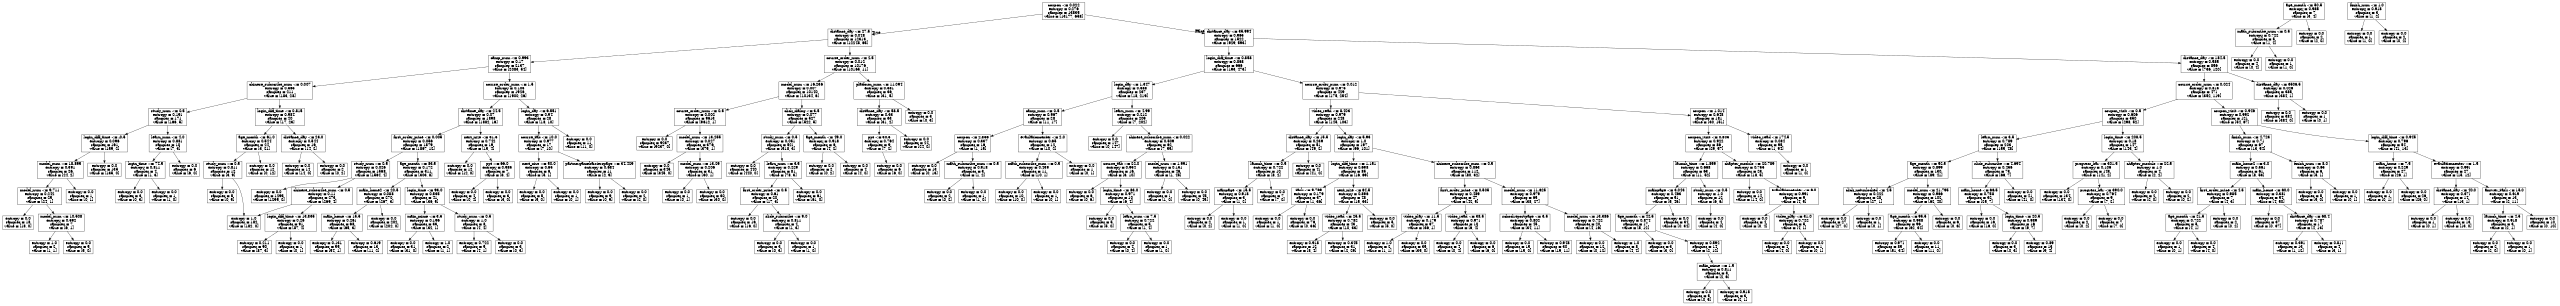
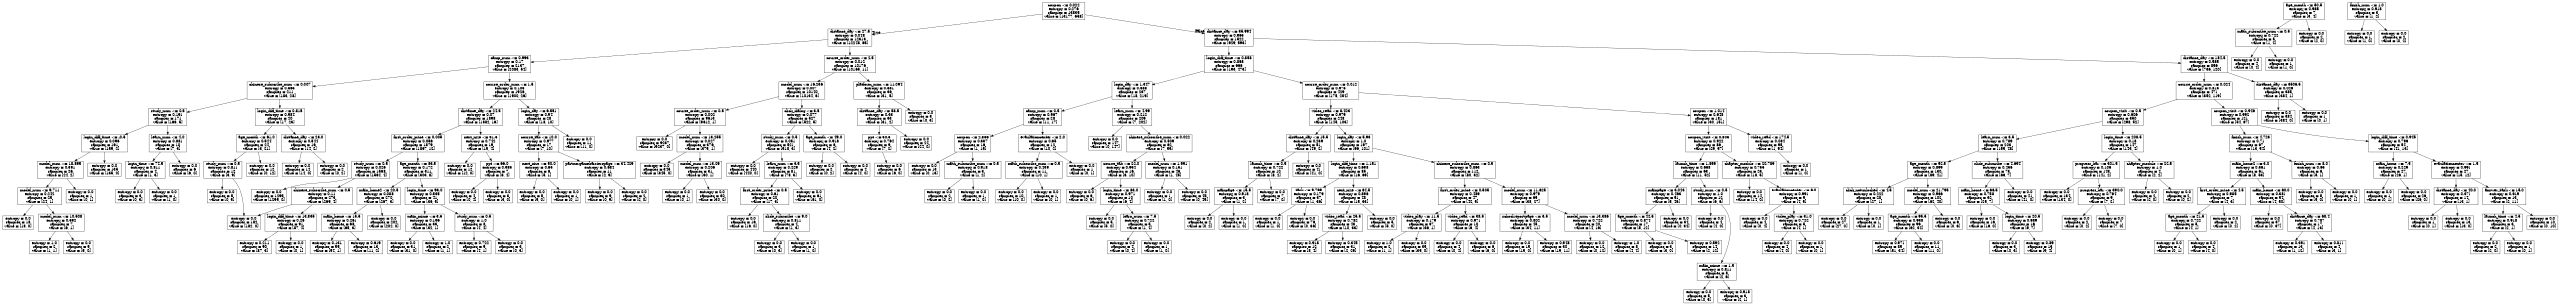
(244, 223) -> (244, 223)
(1710, 257) -> (1730, 232)
